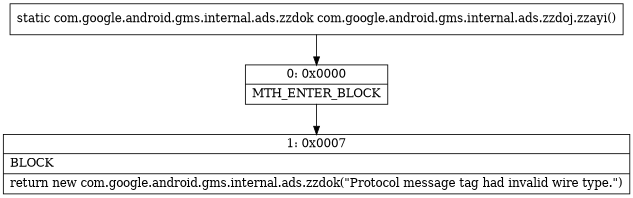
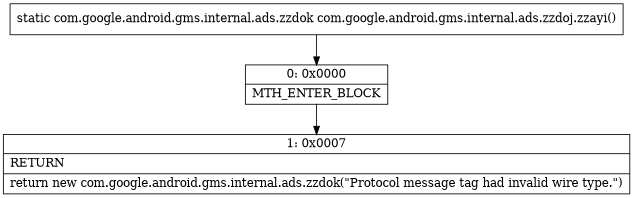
(32, 163) -> (37, 163)
